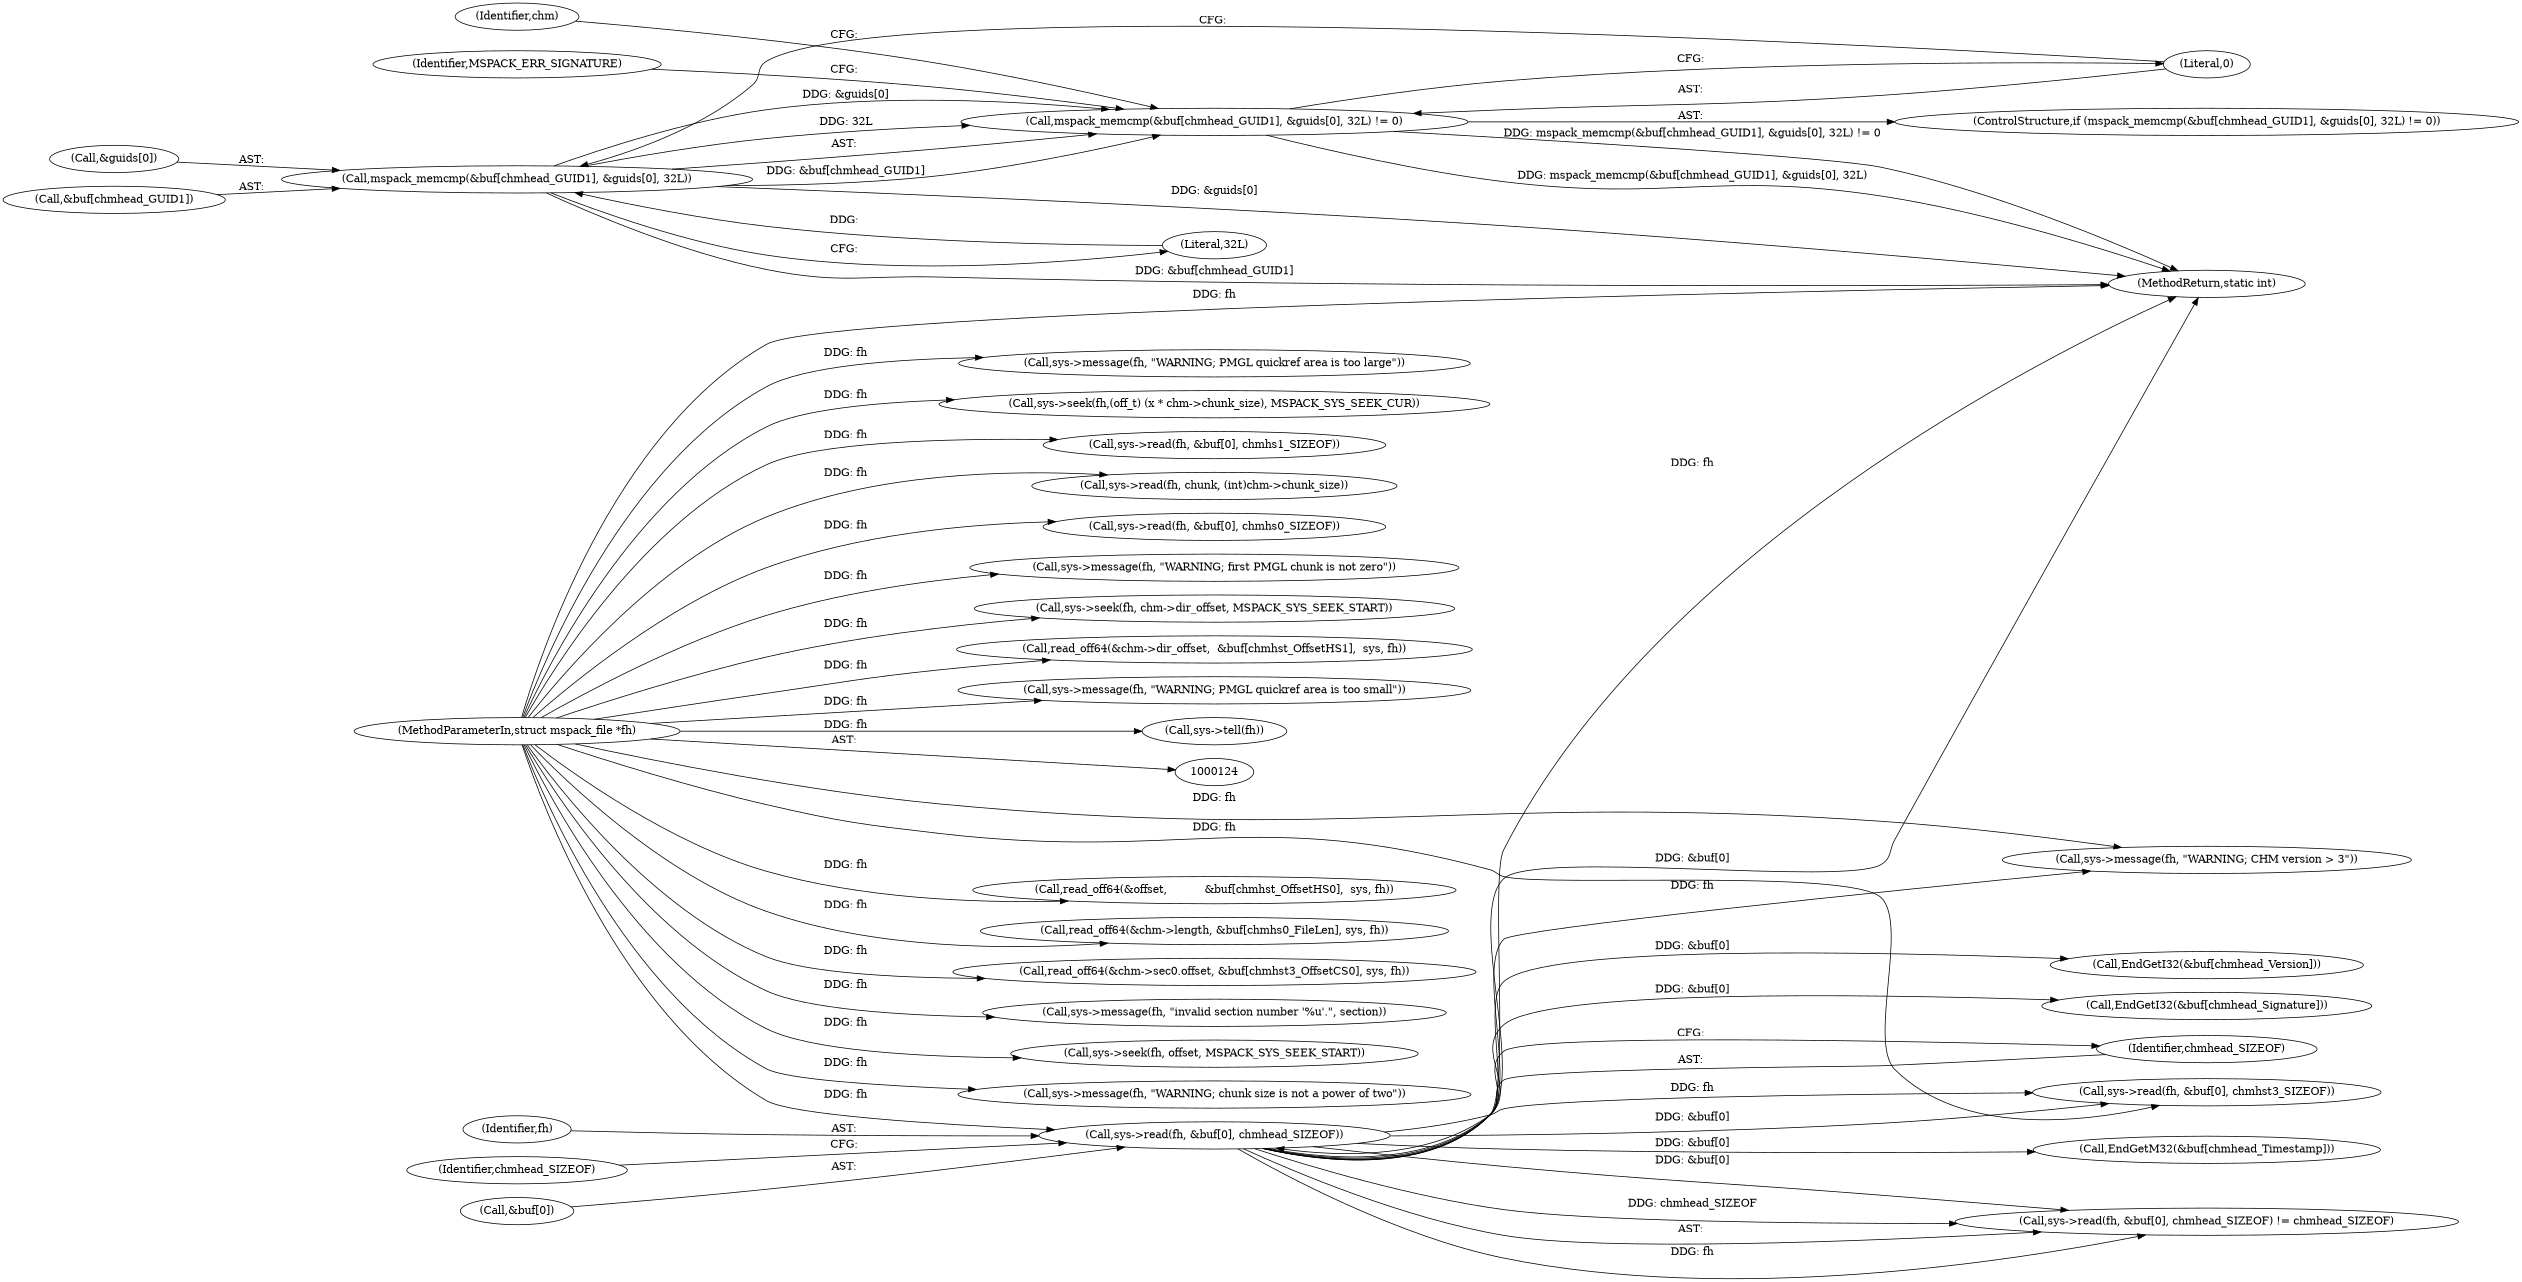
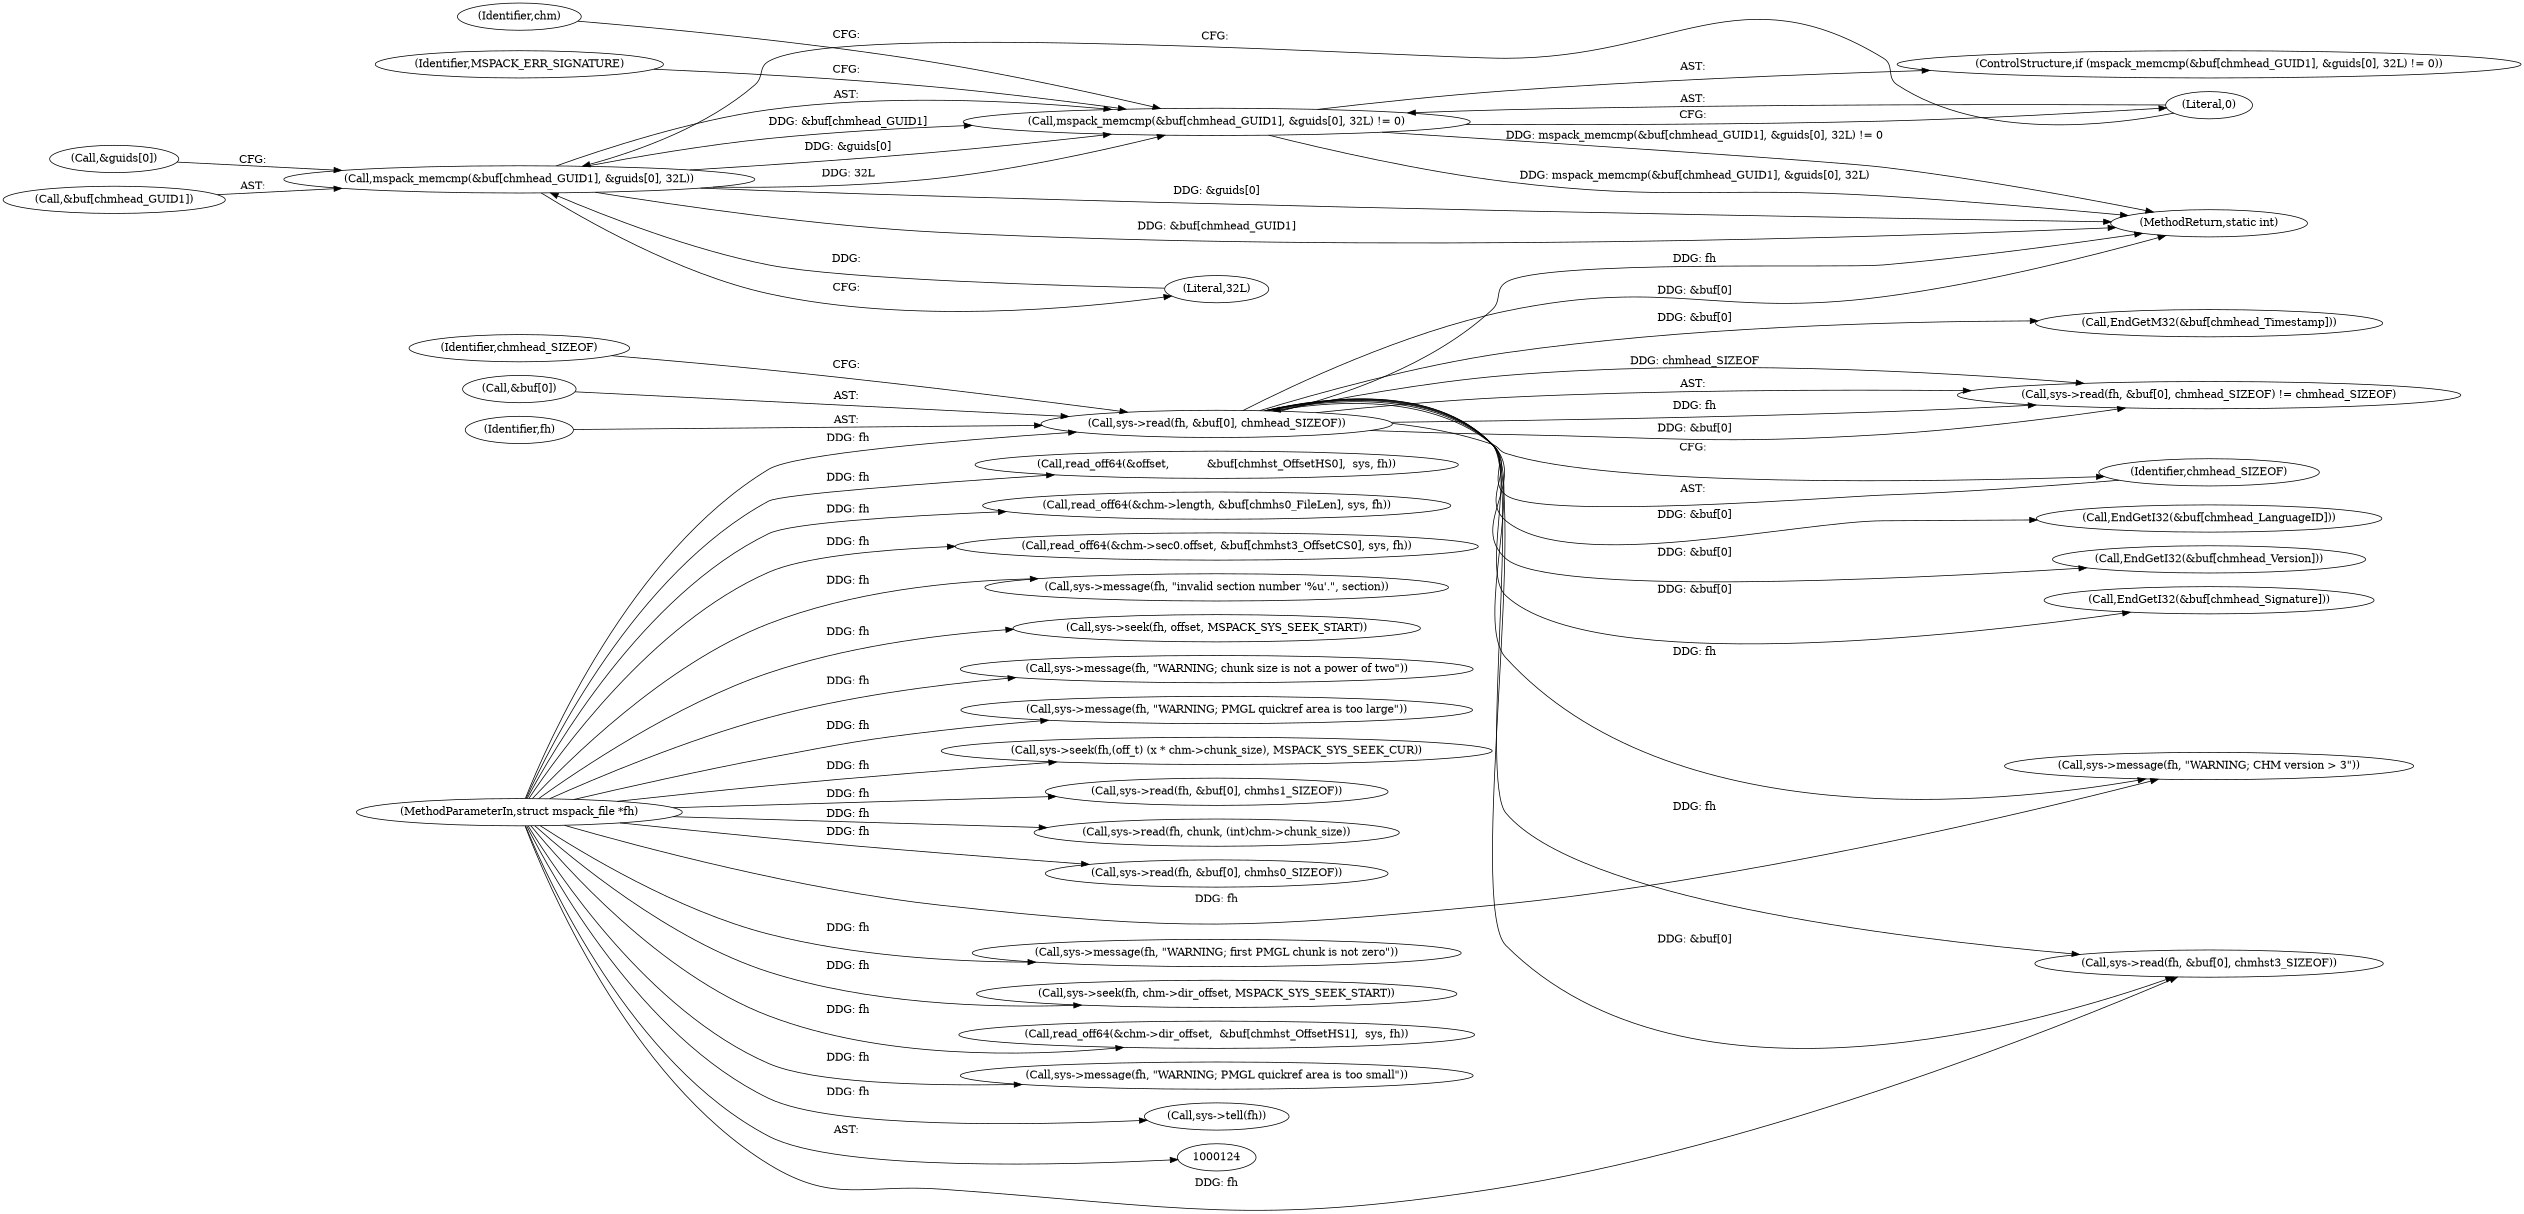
(253, 160) -> (255, 160)
(1205, 310) -> none
none -> (2209, 518)
